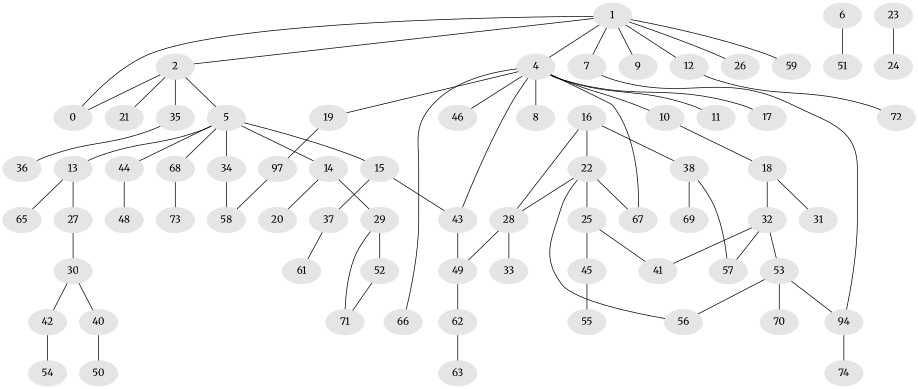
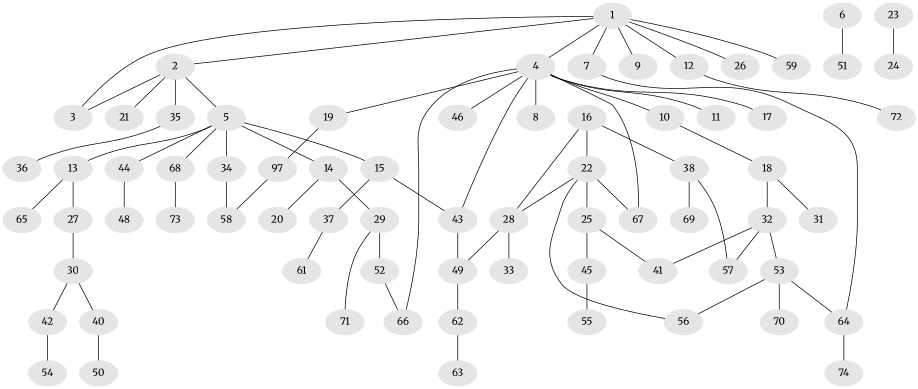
(73, 118) -> (73, 118)
(362, 297) -> (391, 297)
(844, 322) -> (844, 322)
